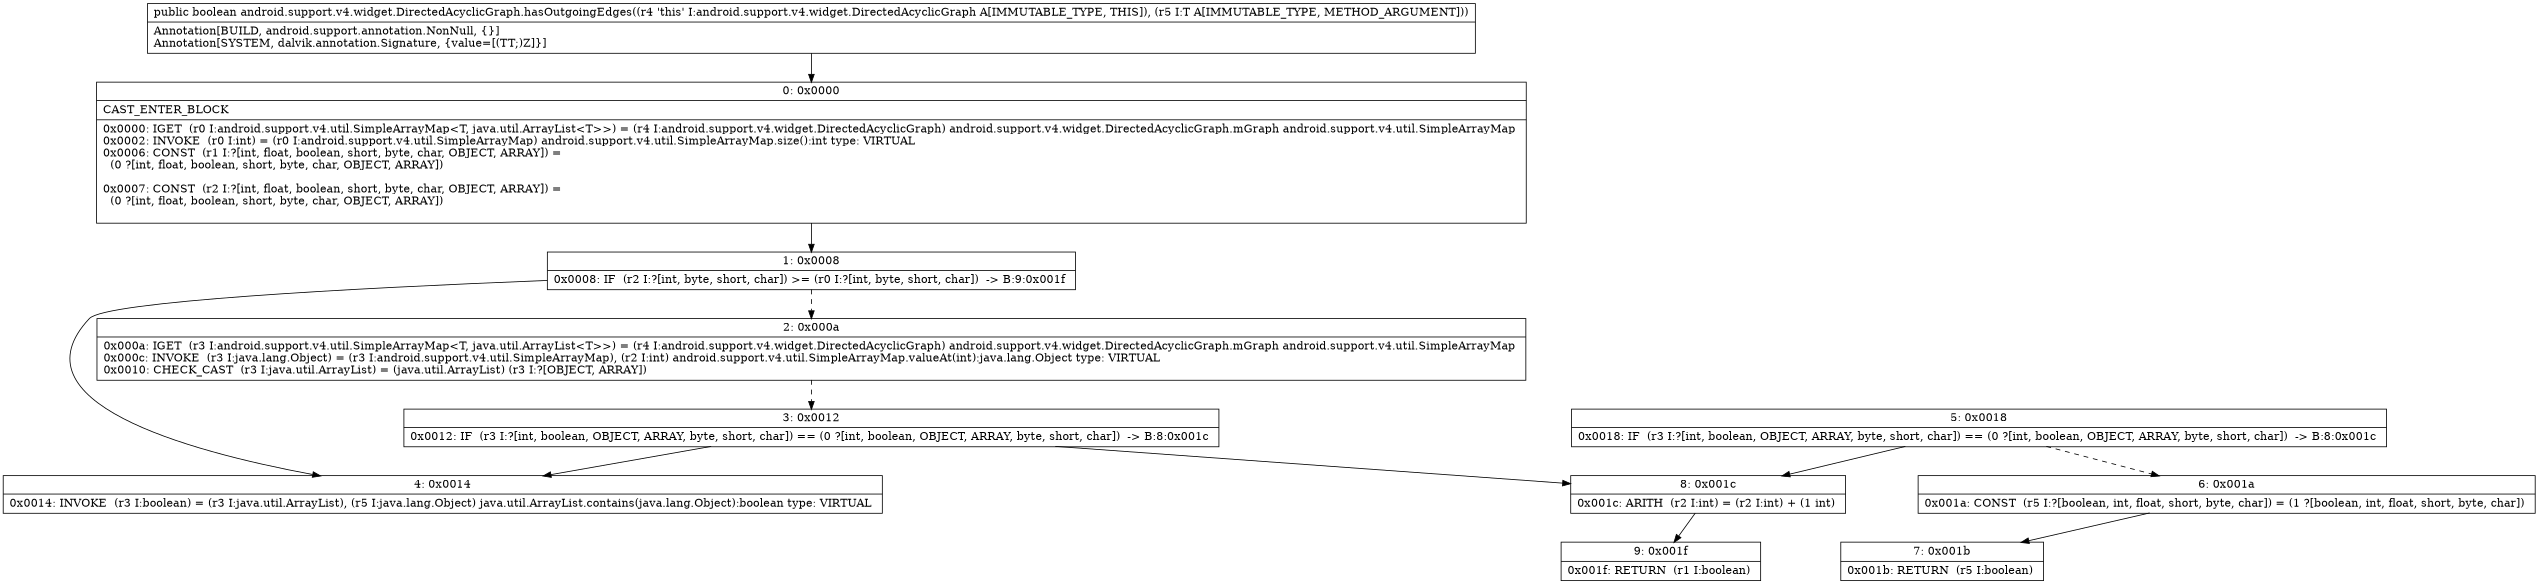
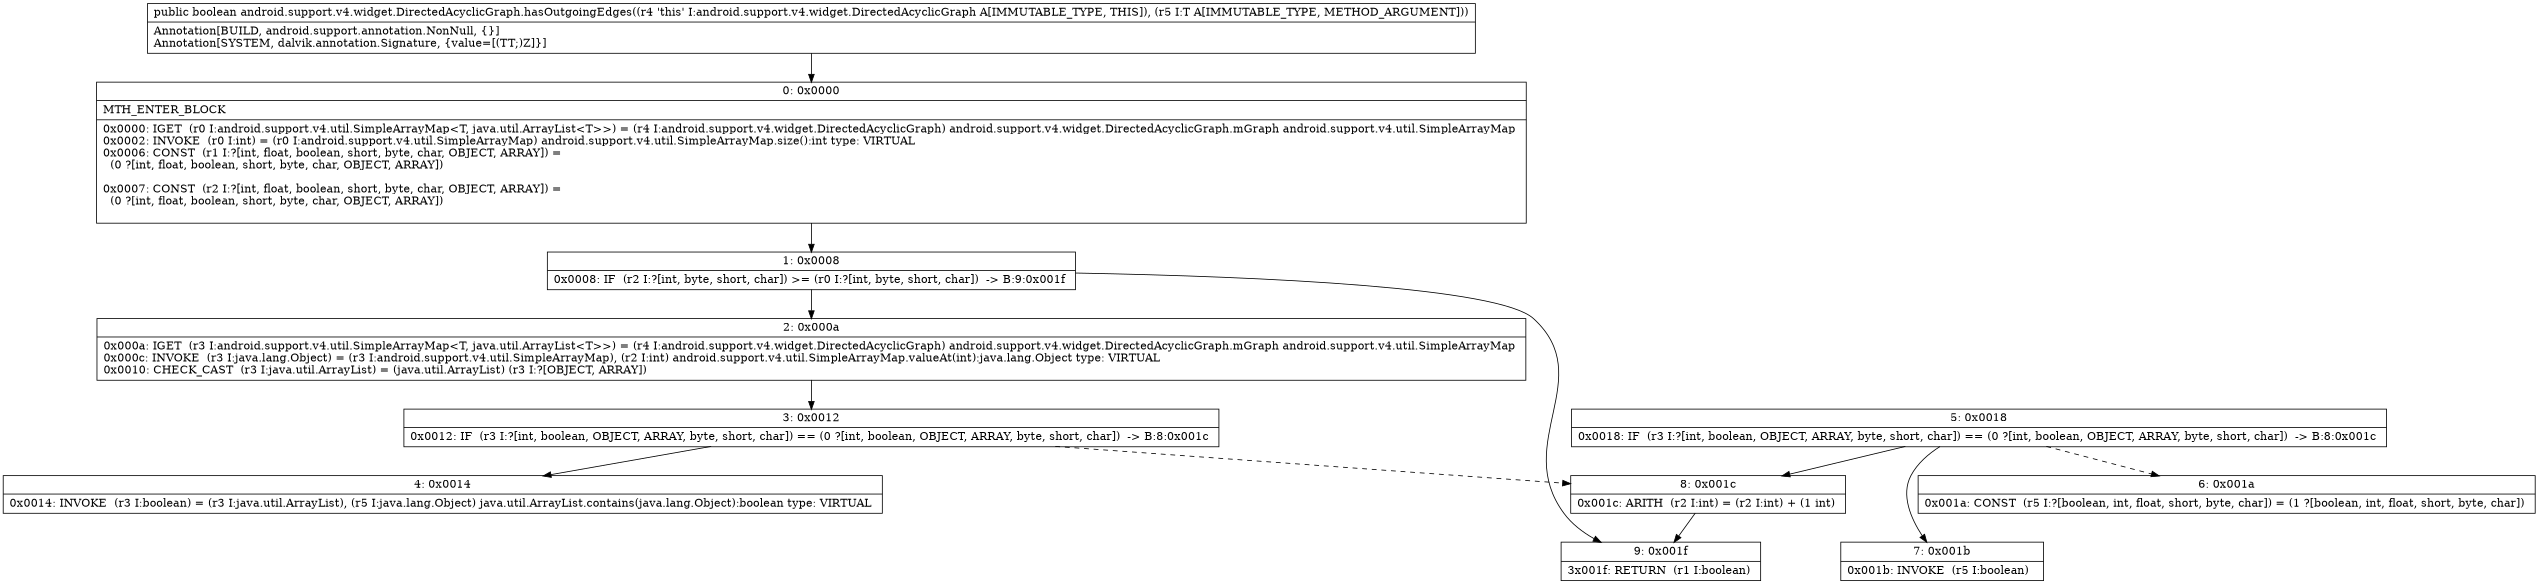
(166, 110) -> (165, 110)
(811, 300) -> (811, 300)
(155, 305) -> (1429, 292)
(811, 391) -> (811, 391)
(1309, 465) -> (1309, 465)
(2089, 527) -> (1908, 486)
(1661, 571) -> (1661, 571)
(1942, 571) -> (1940, 571)
